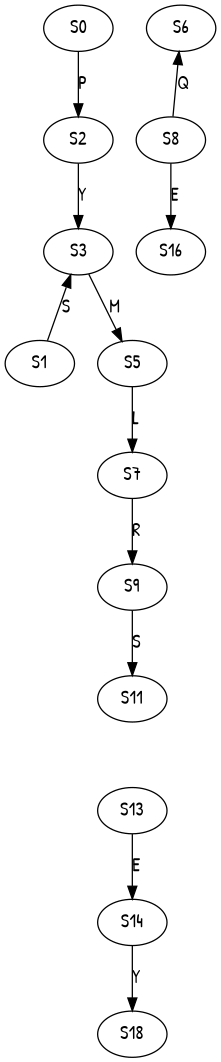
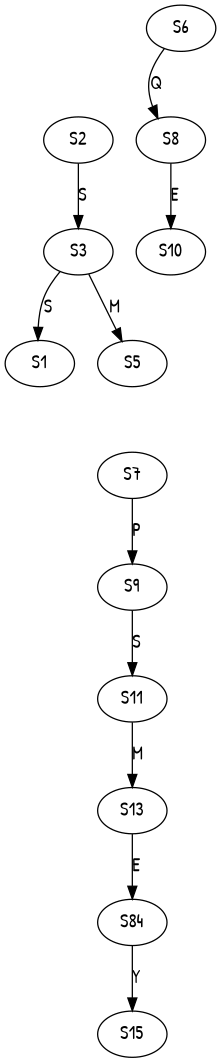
(78, 28) -> none
(175, 91) -> (150, 76)
(83, 196) -> (83, 196)
(171, 252) -> (171, 252)
(57, 314) -> (44, 297)
(132, 413) -> none
(137, 531) -> (137, 531)
none -> (132, 748)
(132, 922) -> (132, 922)
(132, 1034) -> (132, 1034)
